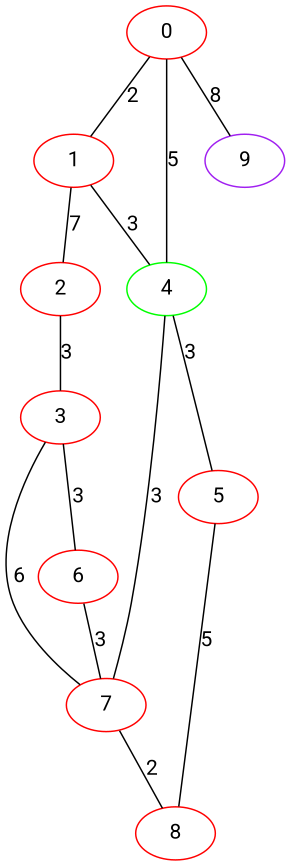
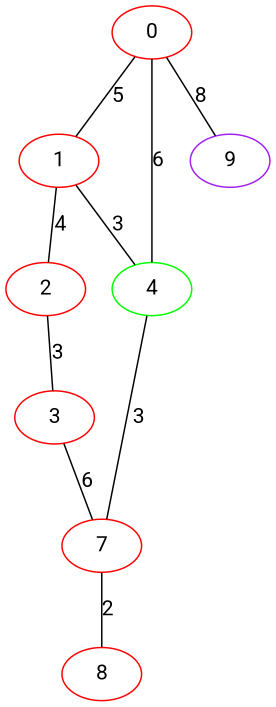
(133, 97) -> (118, 97)
(173, 161) -> (158, 161)
(75, 225) -> (60, 225)
(218, 497) -> none
(78, 577) -> none
